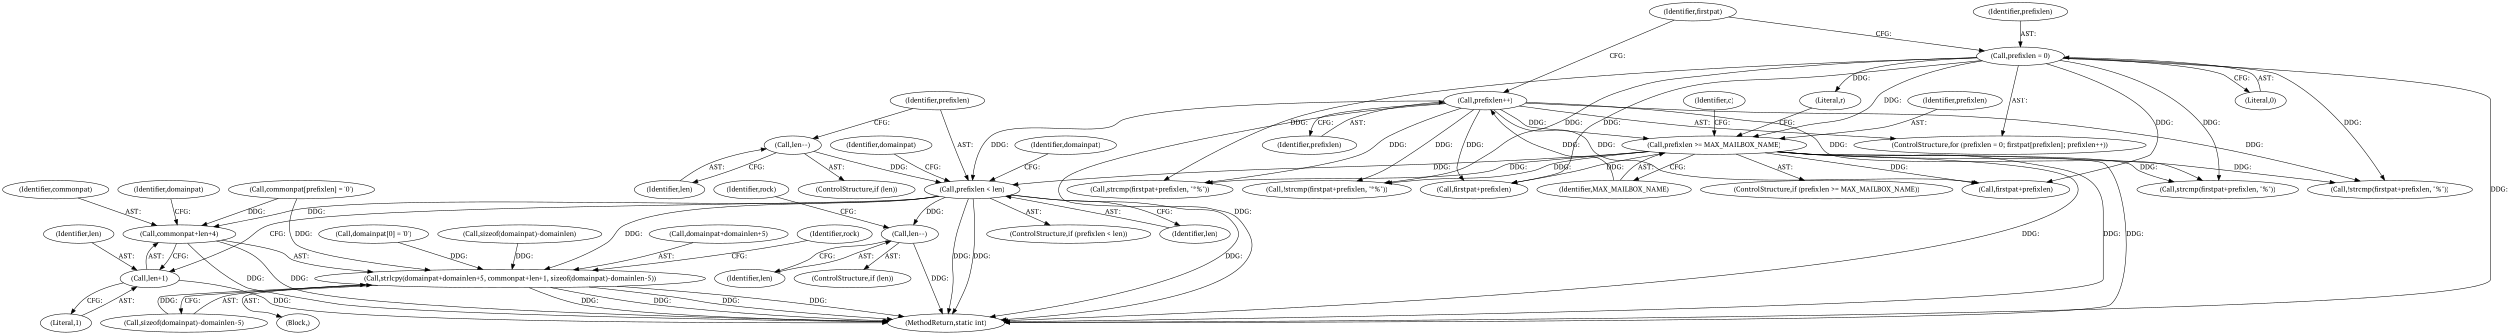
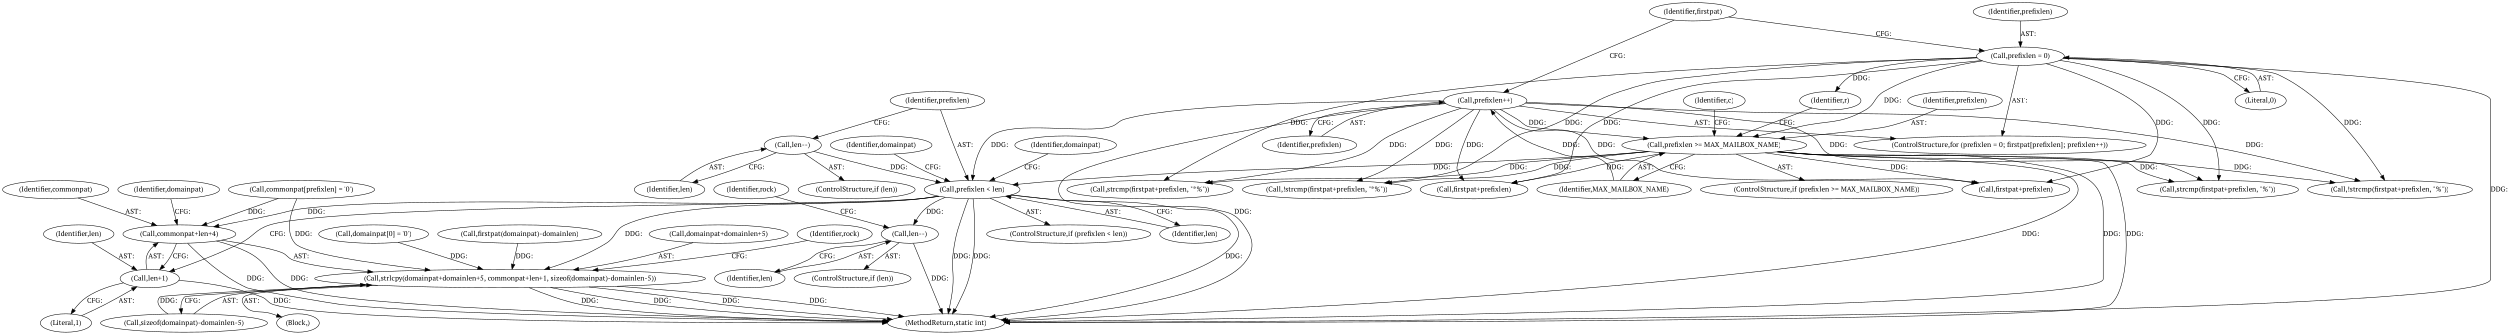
(1830, 101) -> (1830, 101)
(520, 234) -> (520, 234)
